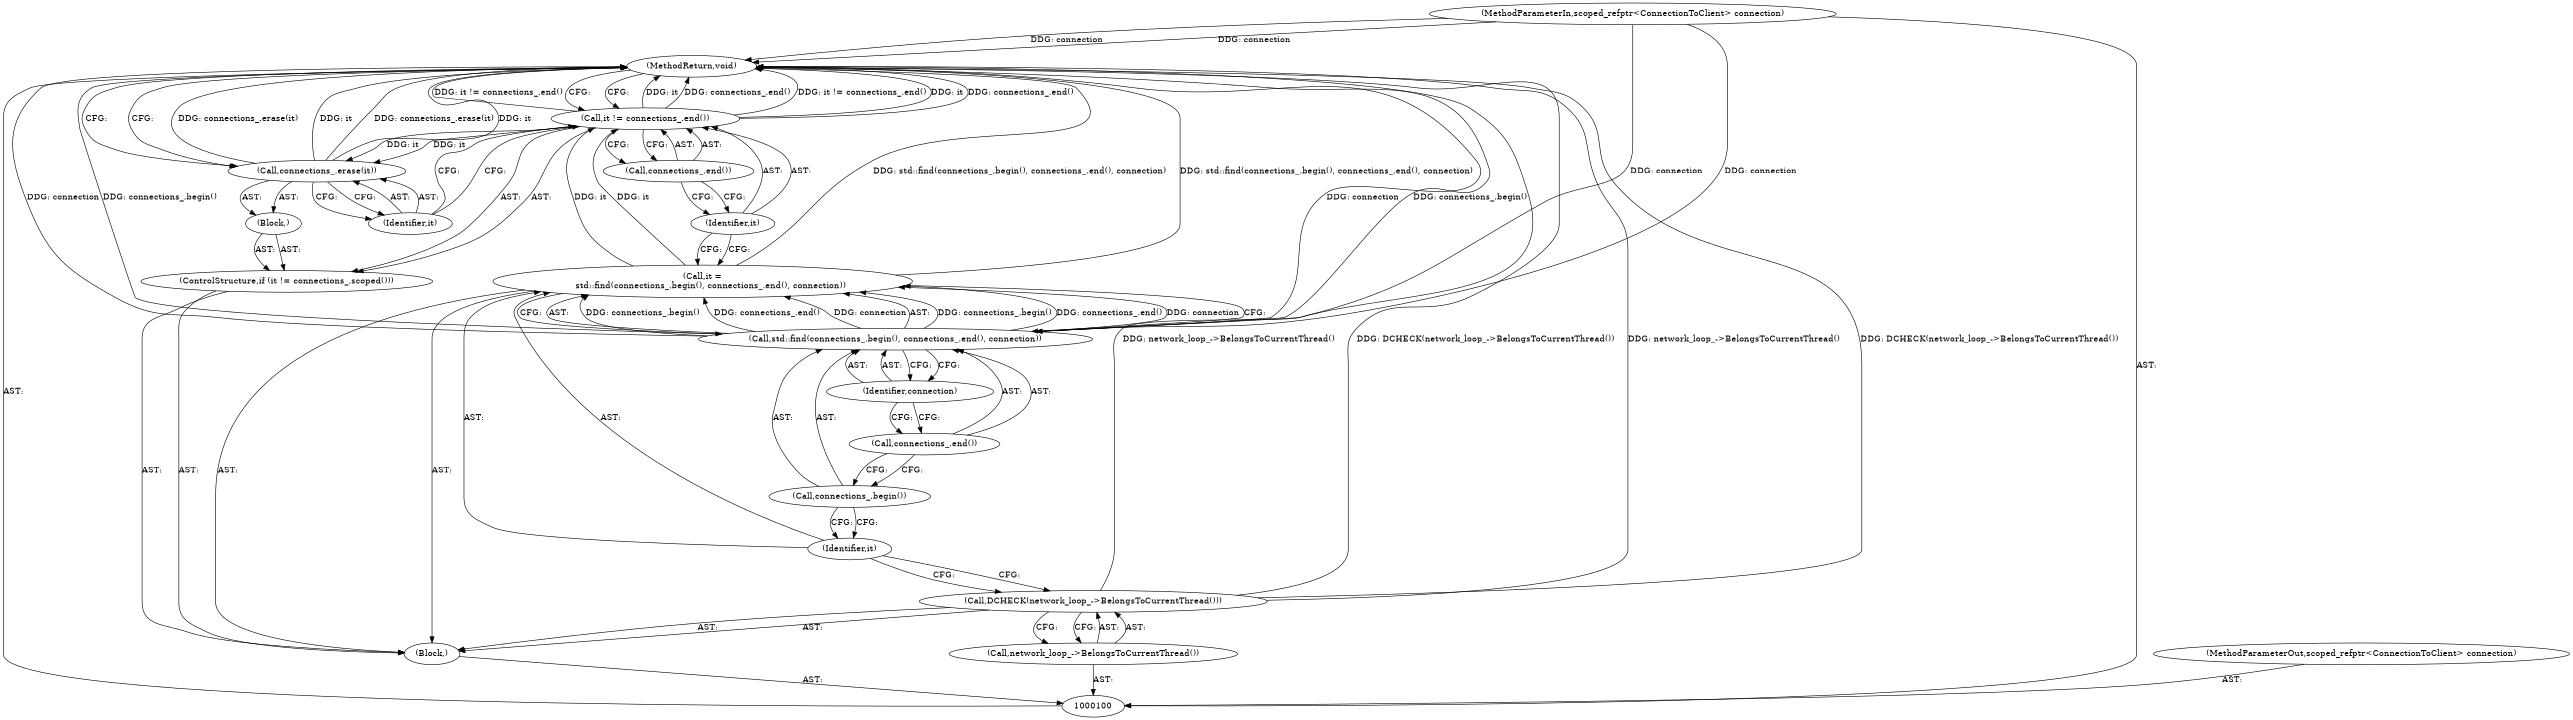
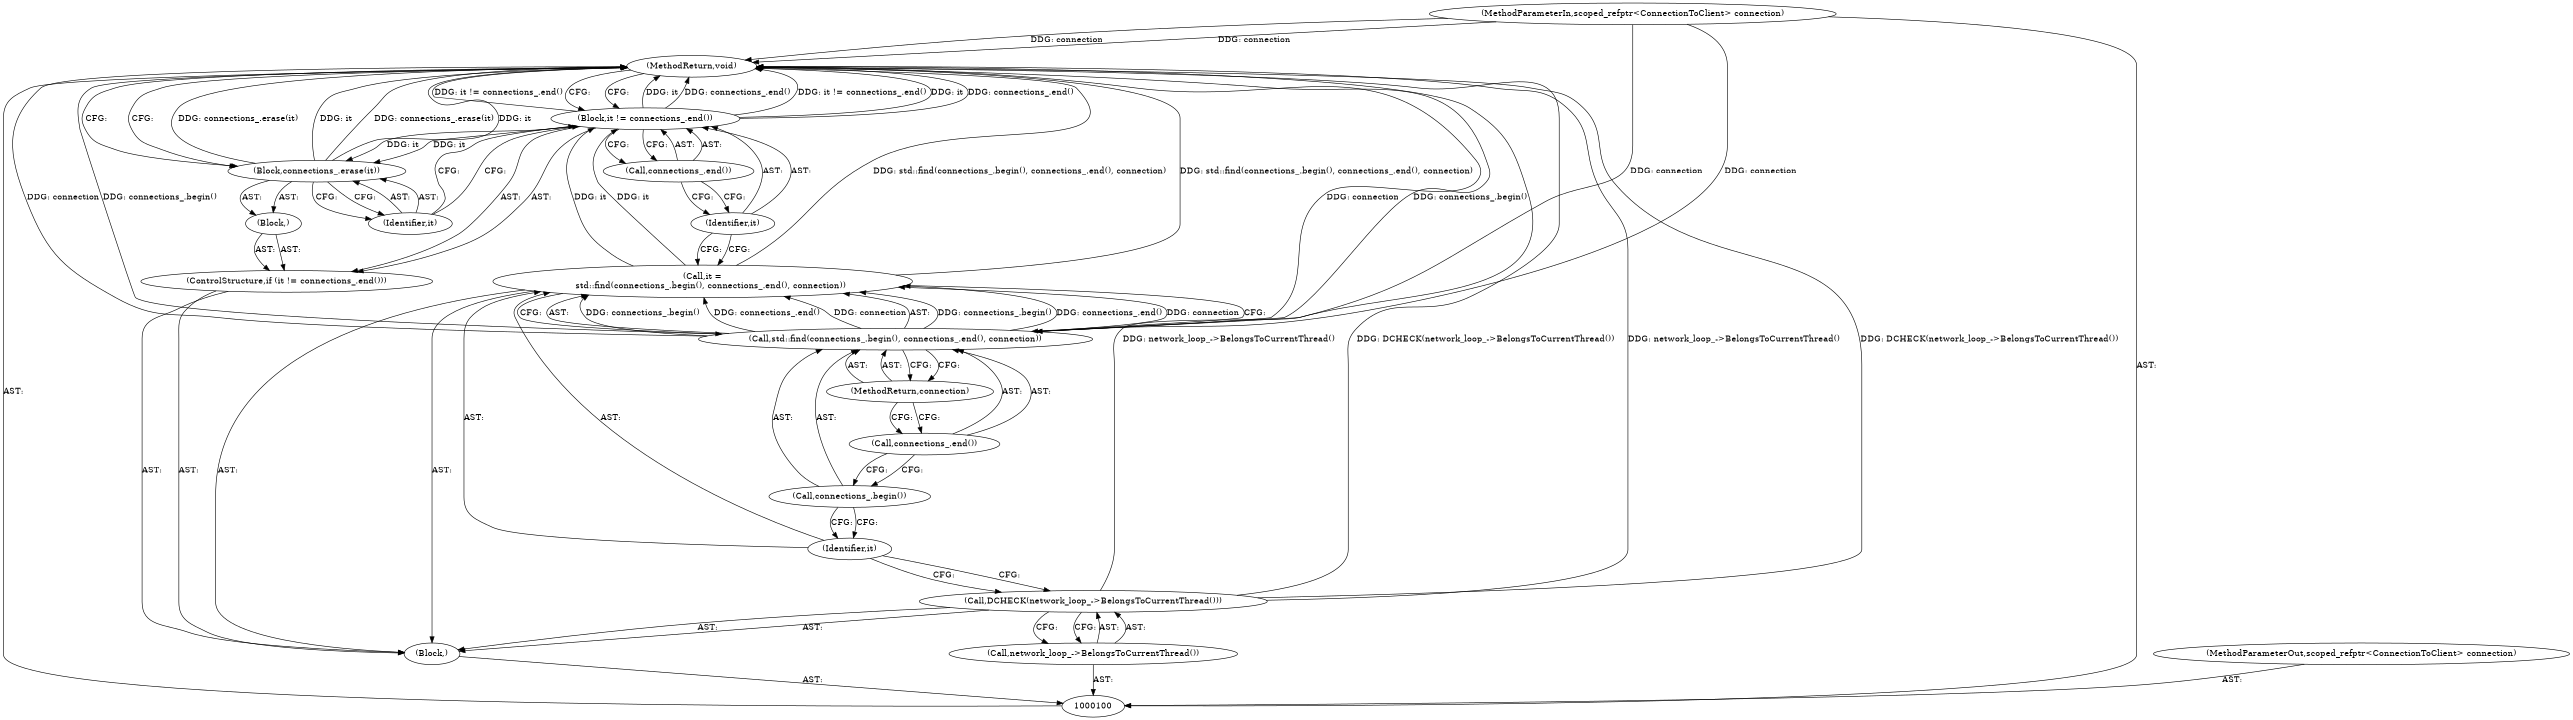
(645, 119) -> (645, 119)
(317, 171) -> (317, 171)
(287, 281) -> (287, 281)
(910, 392) -> (910, 392)
